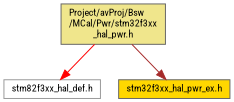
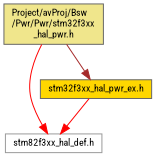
(113, 24) -> (54, 24)
none -> (78, 112)
